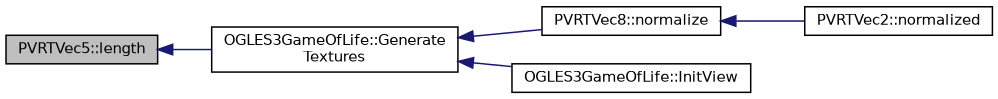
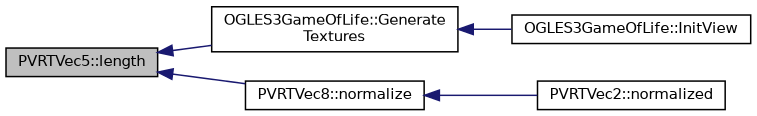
(508, 33) -> (209, 79)
